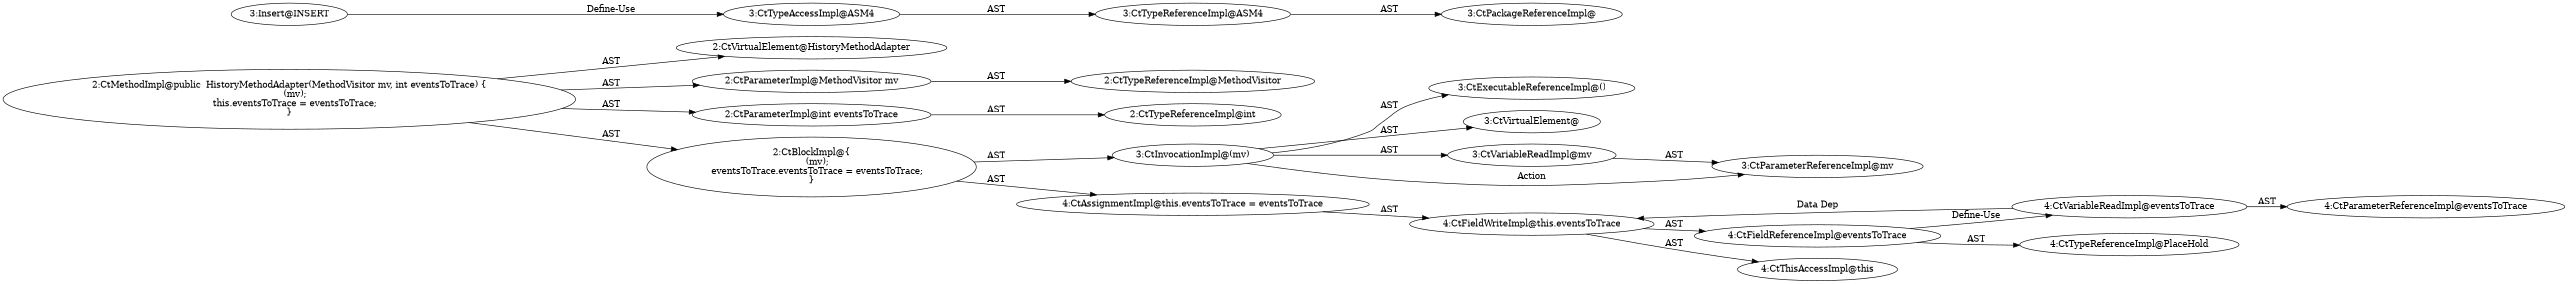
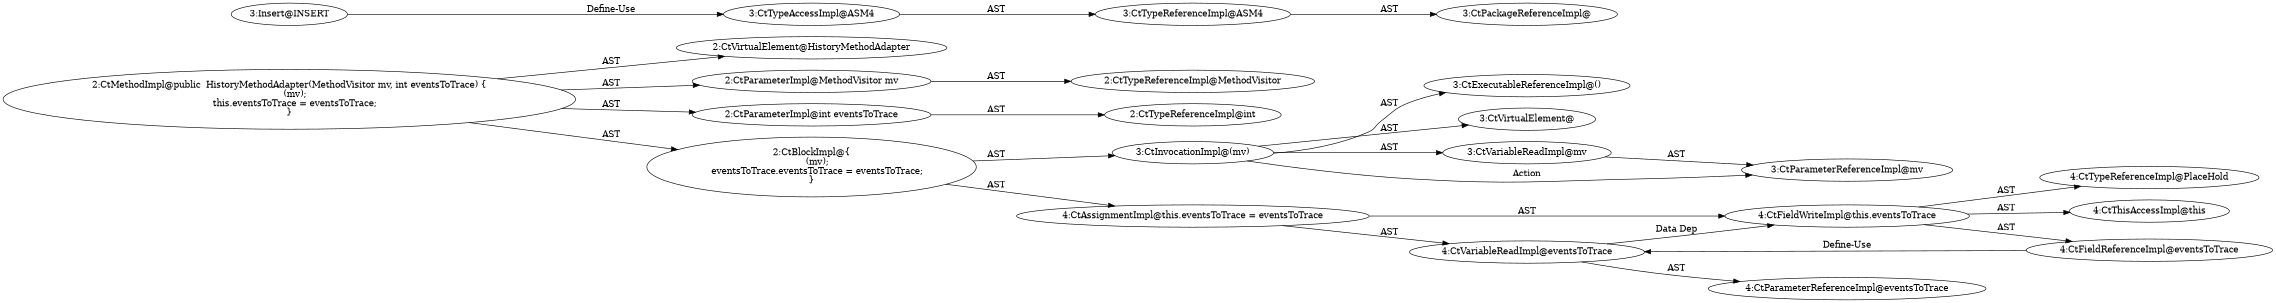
none -> (1363, 234)
(1965, 244) -> (1997, 197)
